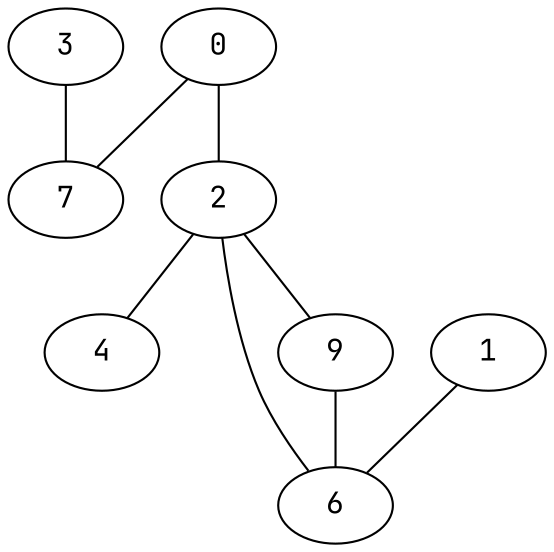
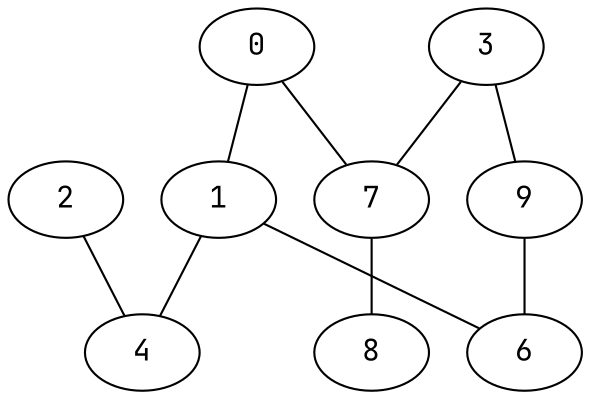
(219, 123) -> (238, 123)
none -> (180, 276)
(277, 276) -> (505, 123)
none -> (372, 353)
(248, 361) -> none
